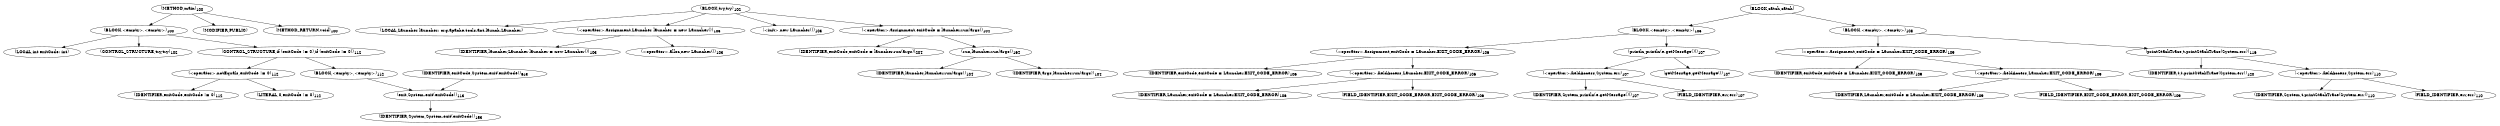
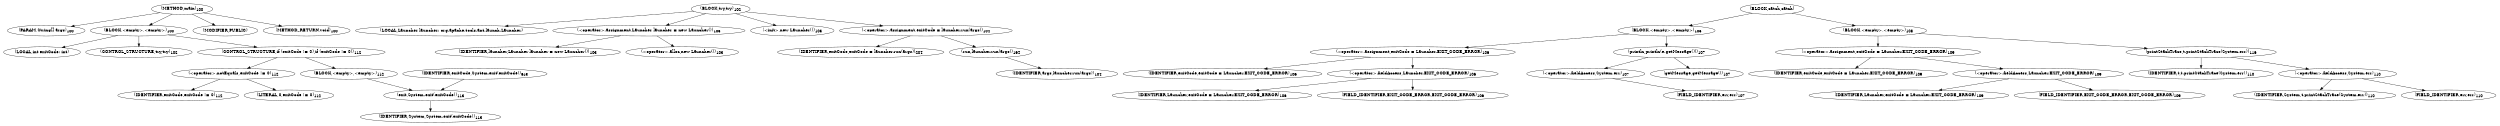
none -> (46, 31)
(2251, 73) -> (2251, 73)
(924, 74) -> none
(1586, 95) -> none
(479, 117) -> (479, 117)
